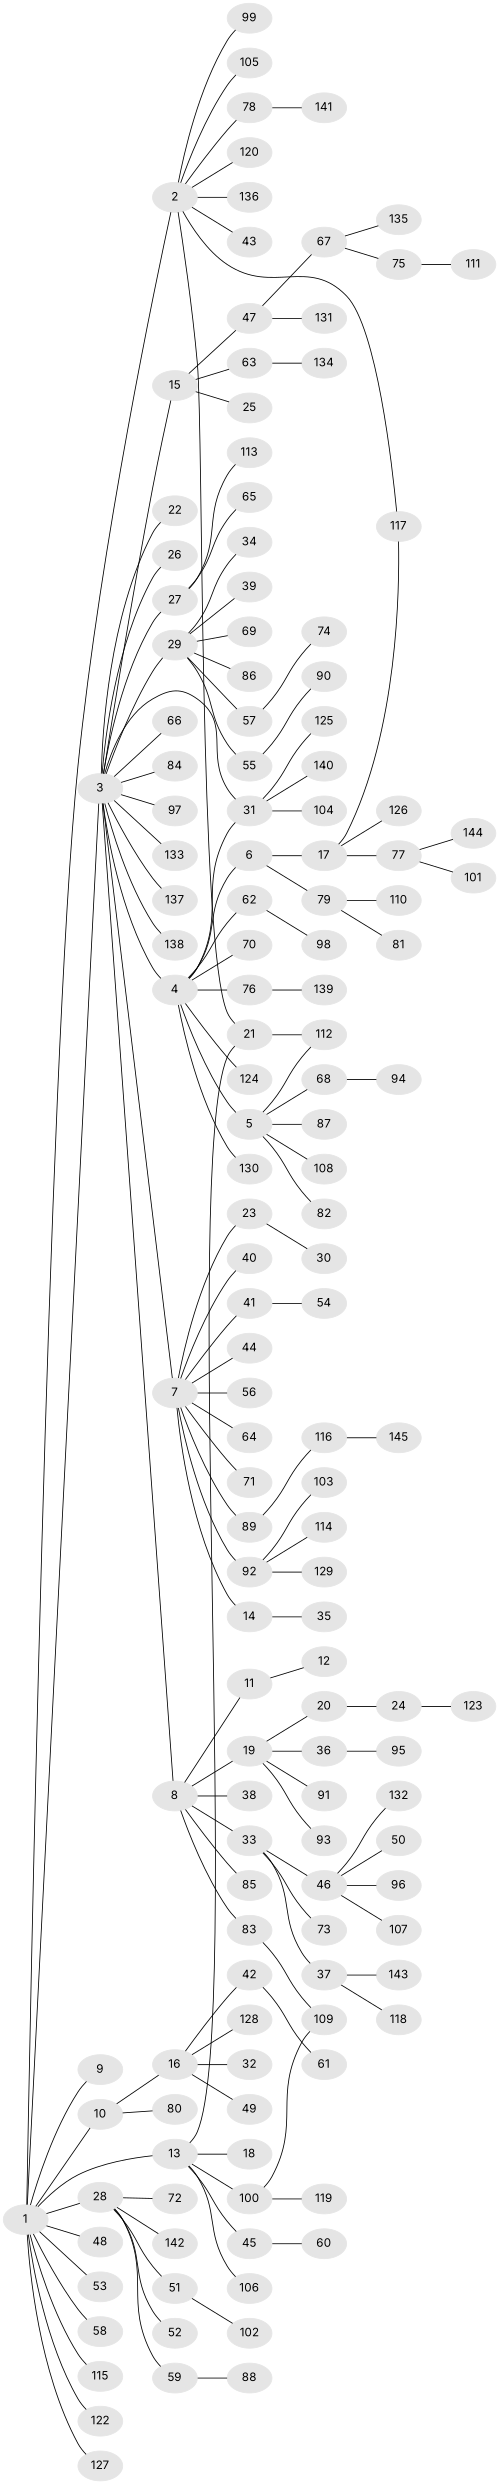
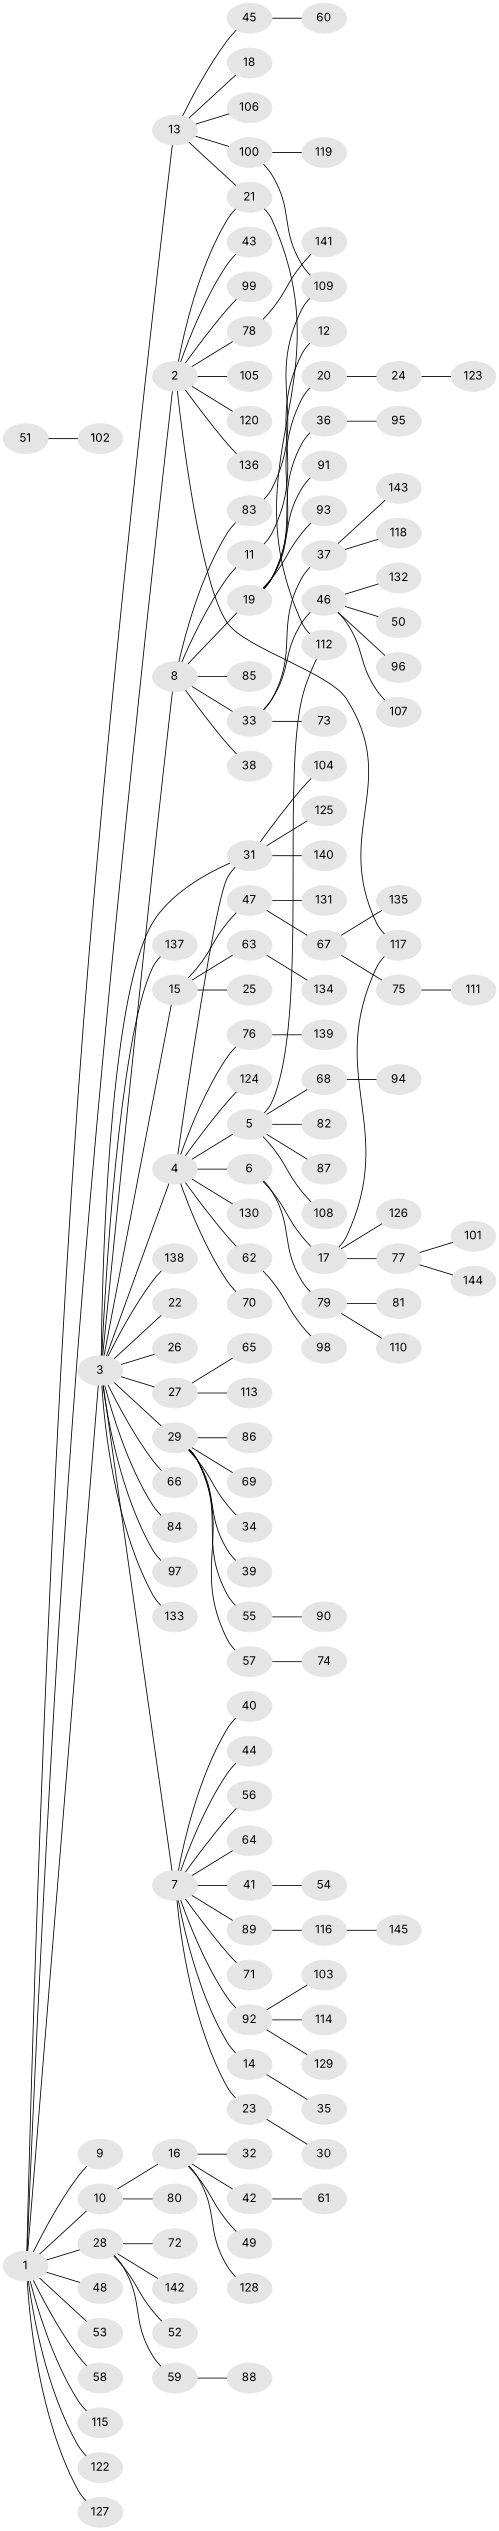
(140, 2247) -> none
